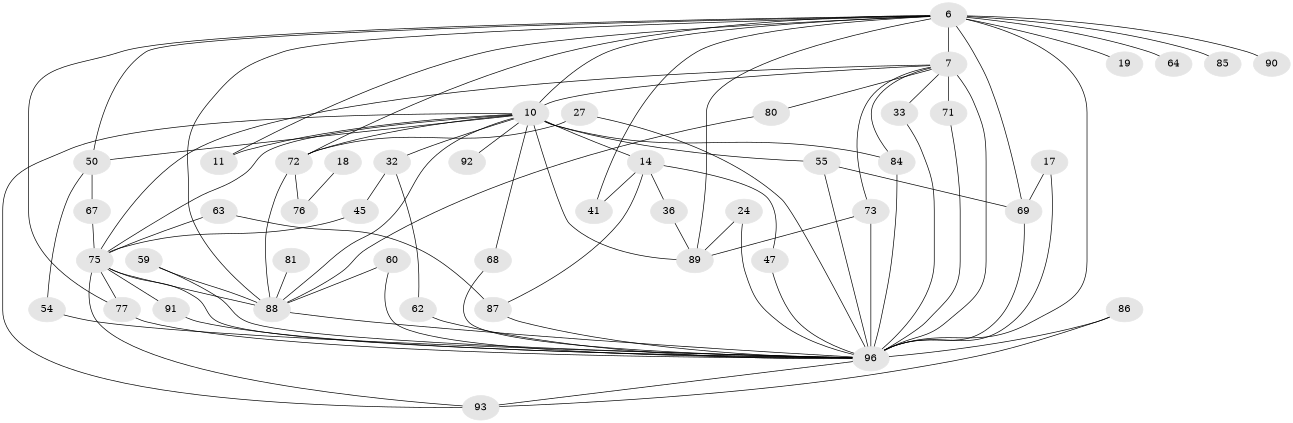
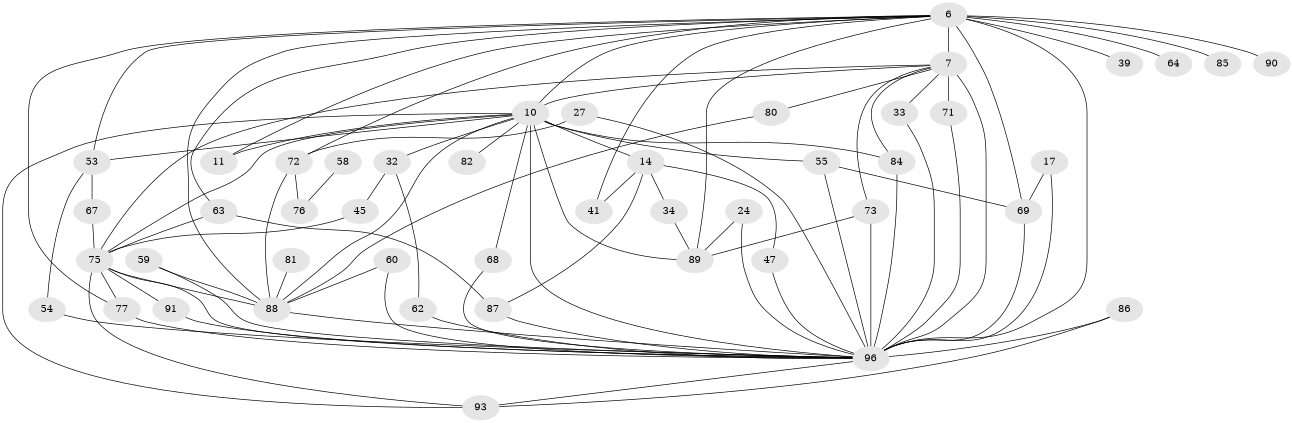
none -> (518, 36)
(1125, 64) -> (1125, 64)
(383, 134) -> (614, 320)
(92, 162) -> (92, 162)
(343, 162) -> (343, 162)
(467, 162) -> (467, 162)
(669, 211) -> (669, 211)
